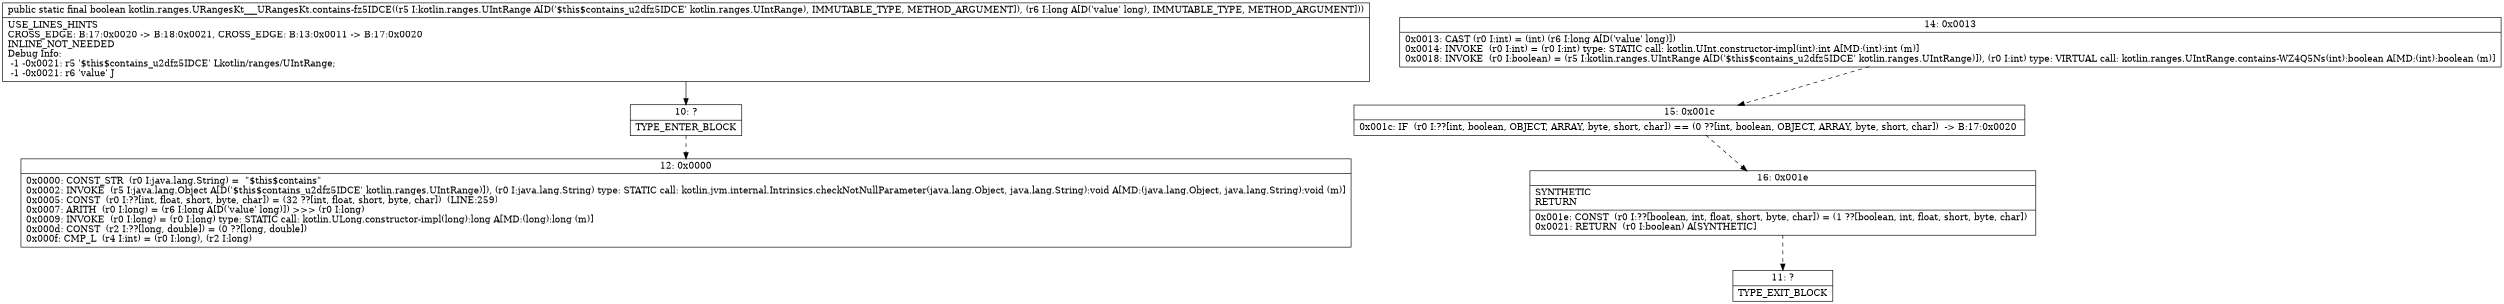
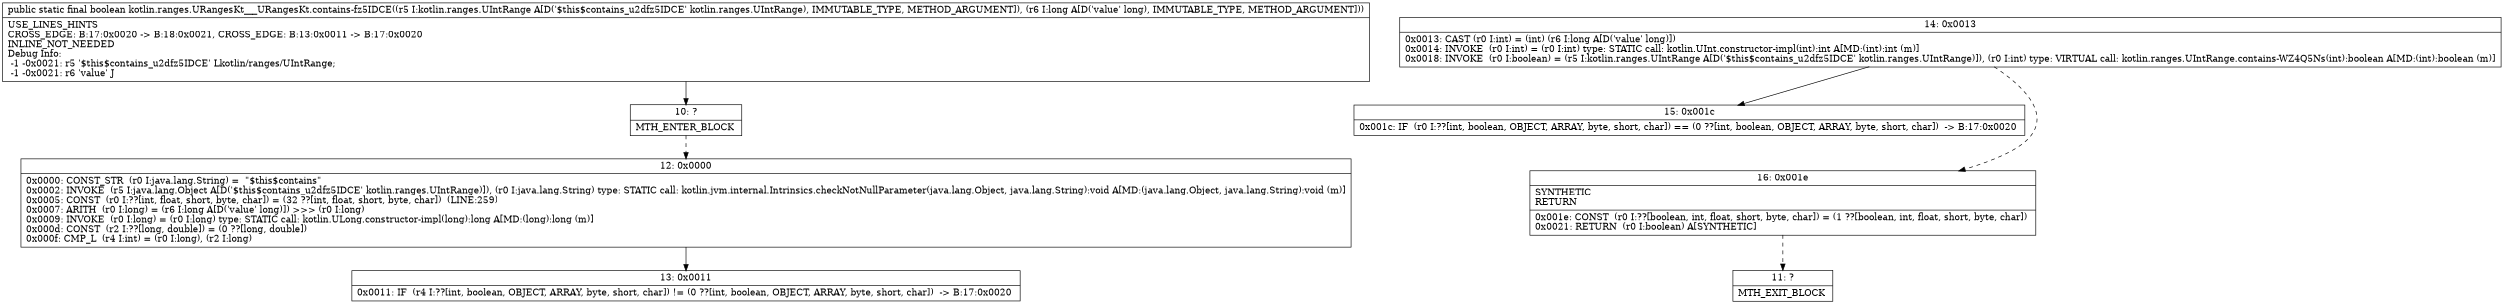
(1807, 85) -> (1807, 85)
(686, 128) -> (685, 128)
(1724, 151) -> (2034, 130)
none -> (686, 286)
(1783, 293) -> (1782, 293)
